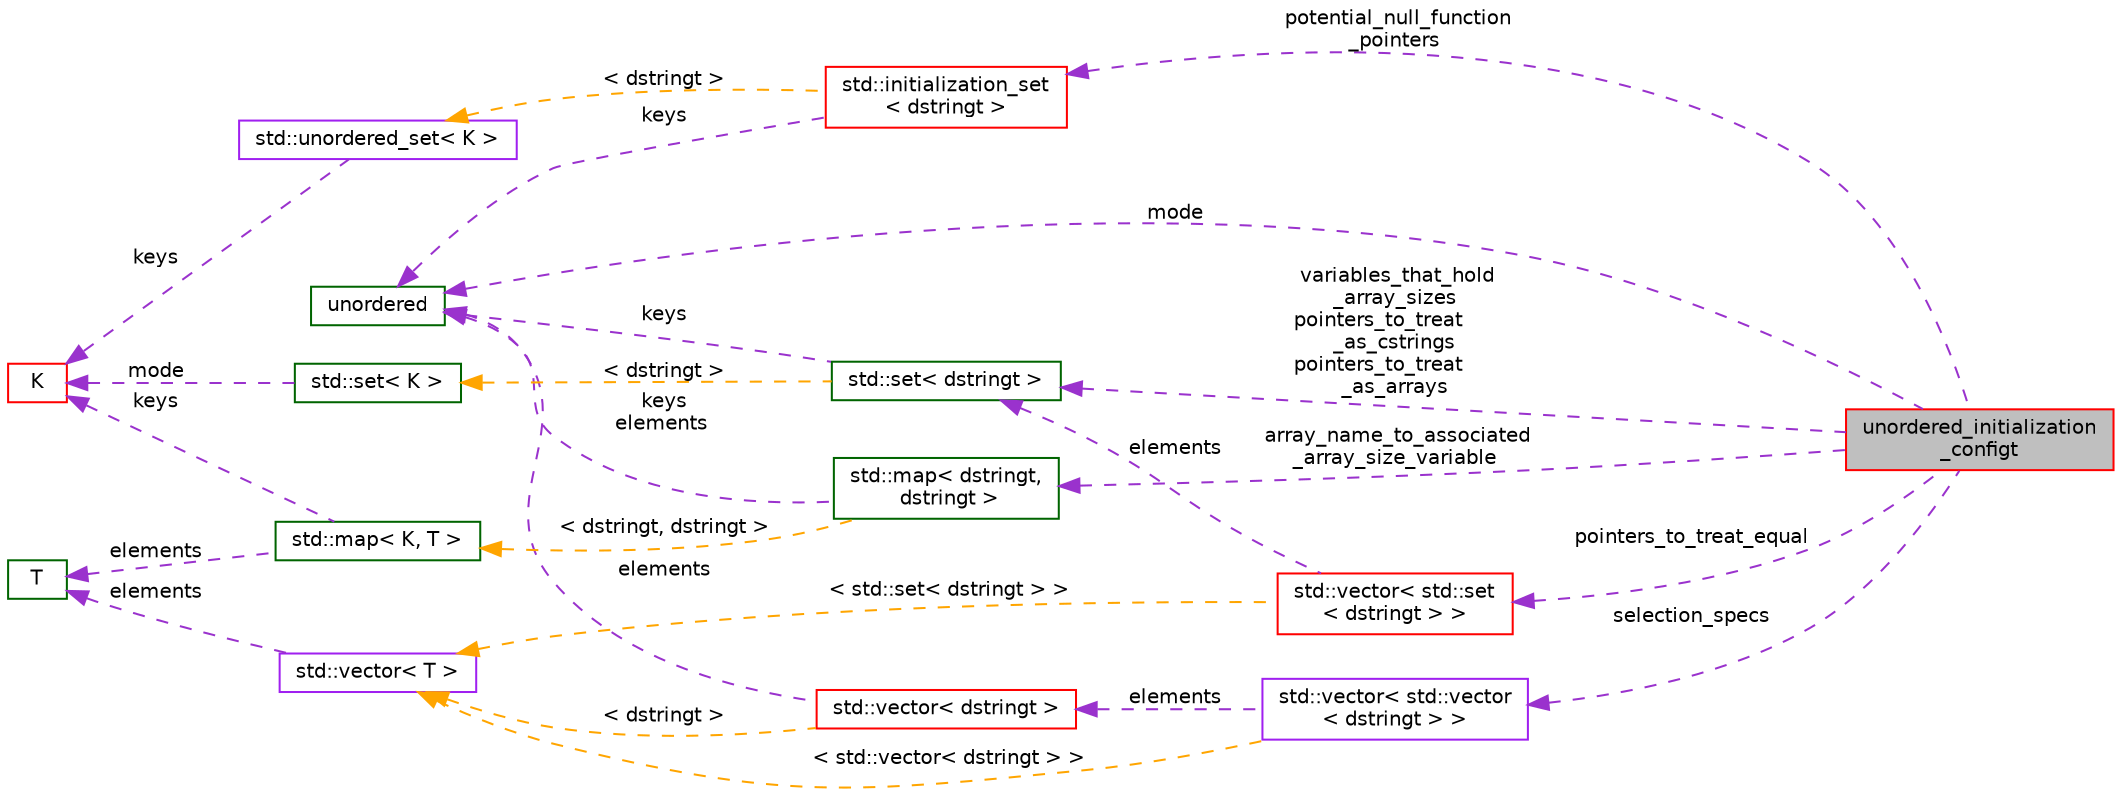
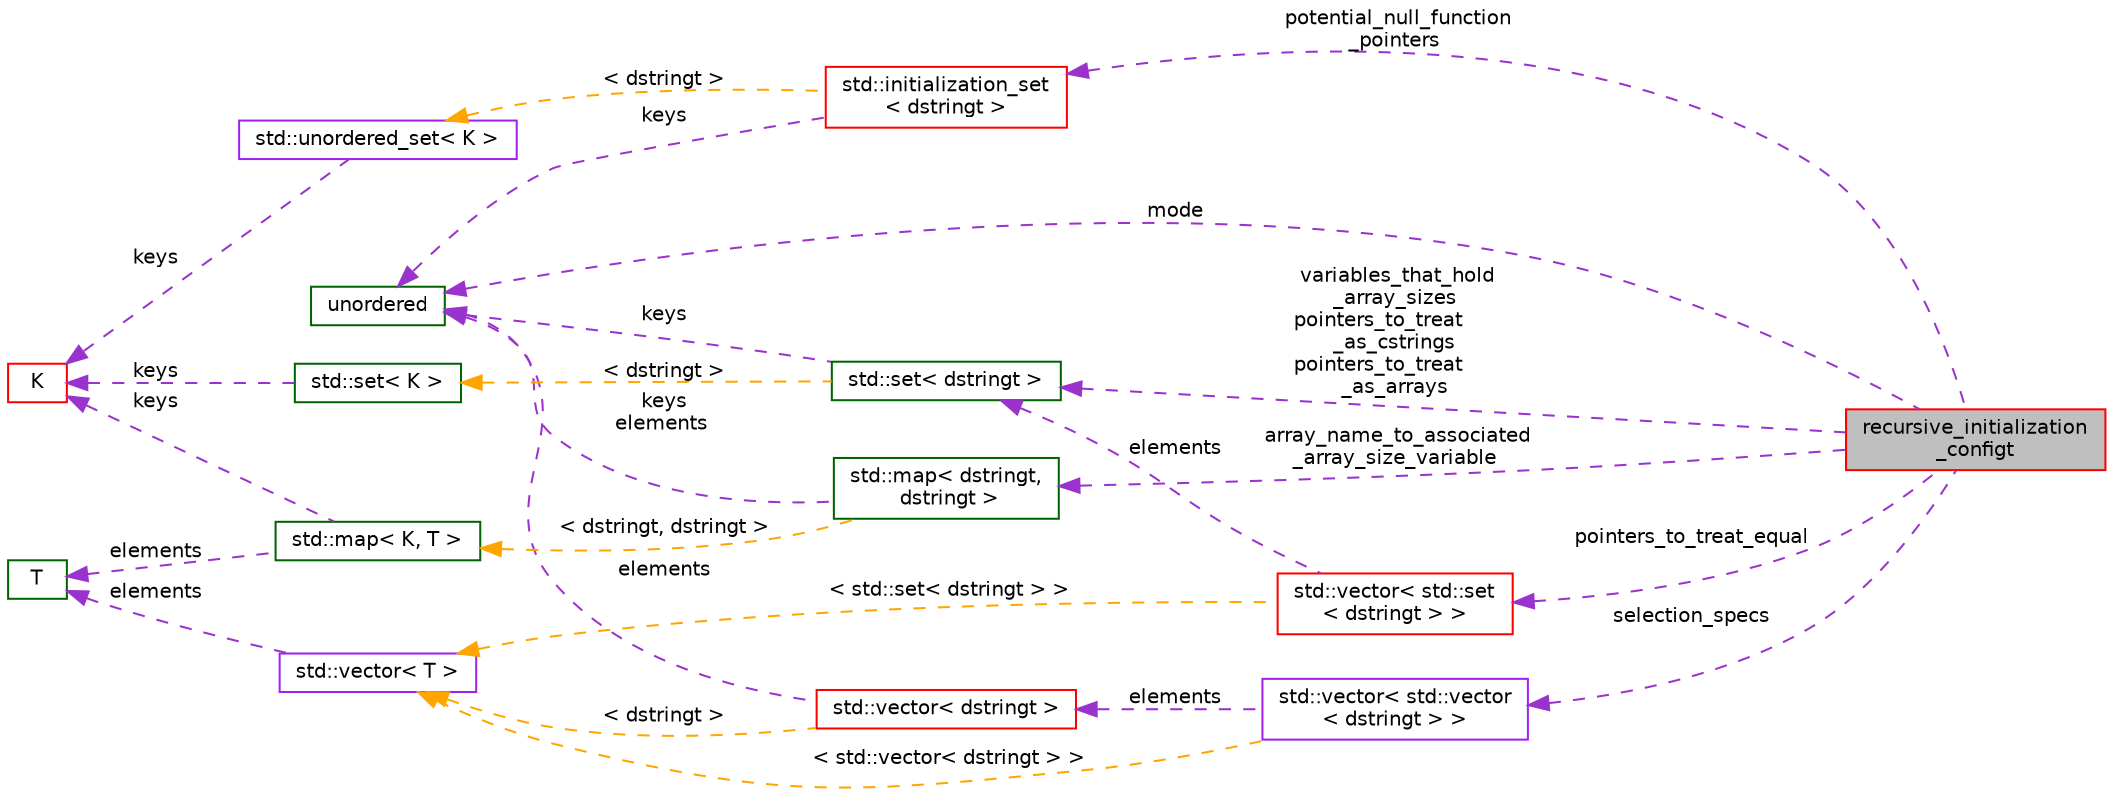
(153, 372) -> (153, 372)
(1980, 440) -> (1976, 440)
